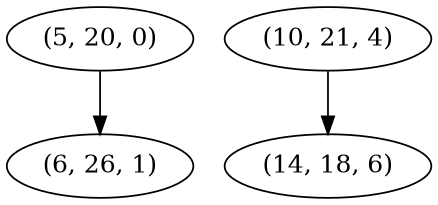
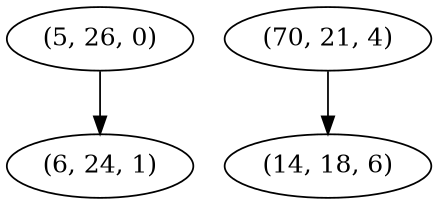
(100, 39) -> (100, 39)
(328, 39) -> (328, 39)
(100, 166) -> (100, 166)
